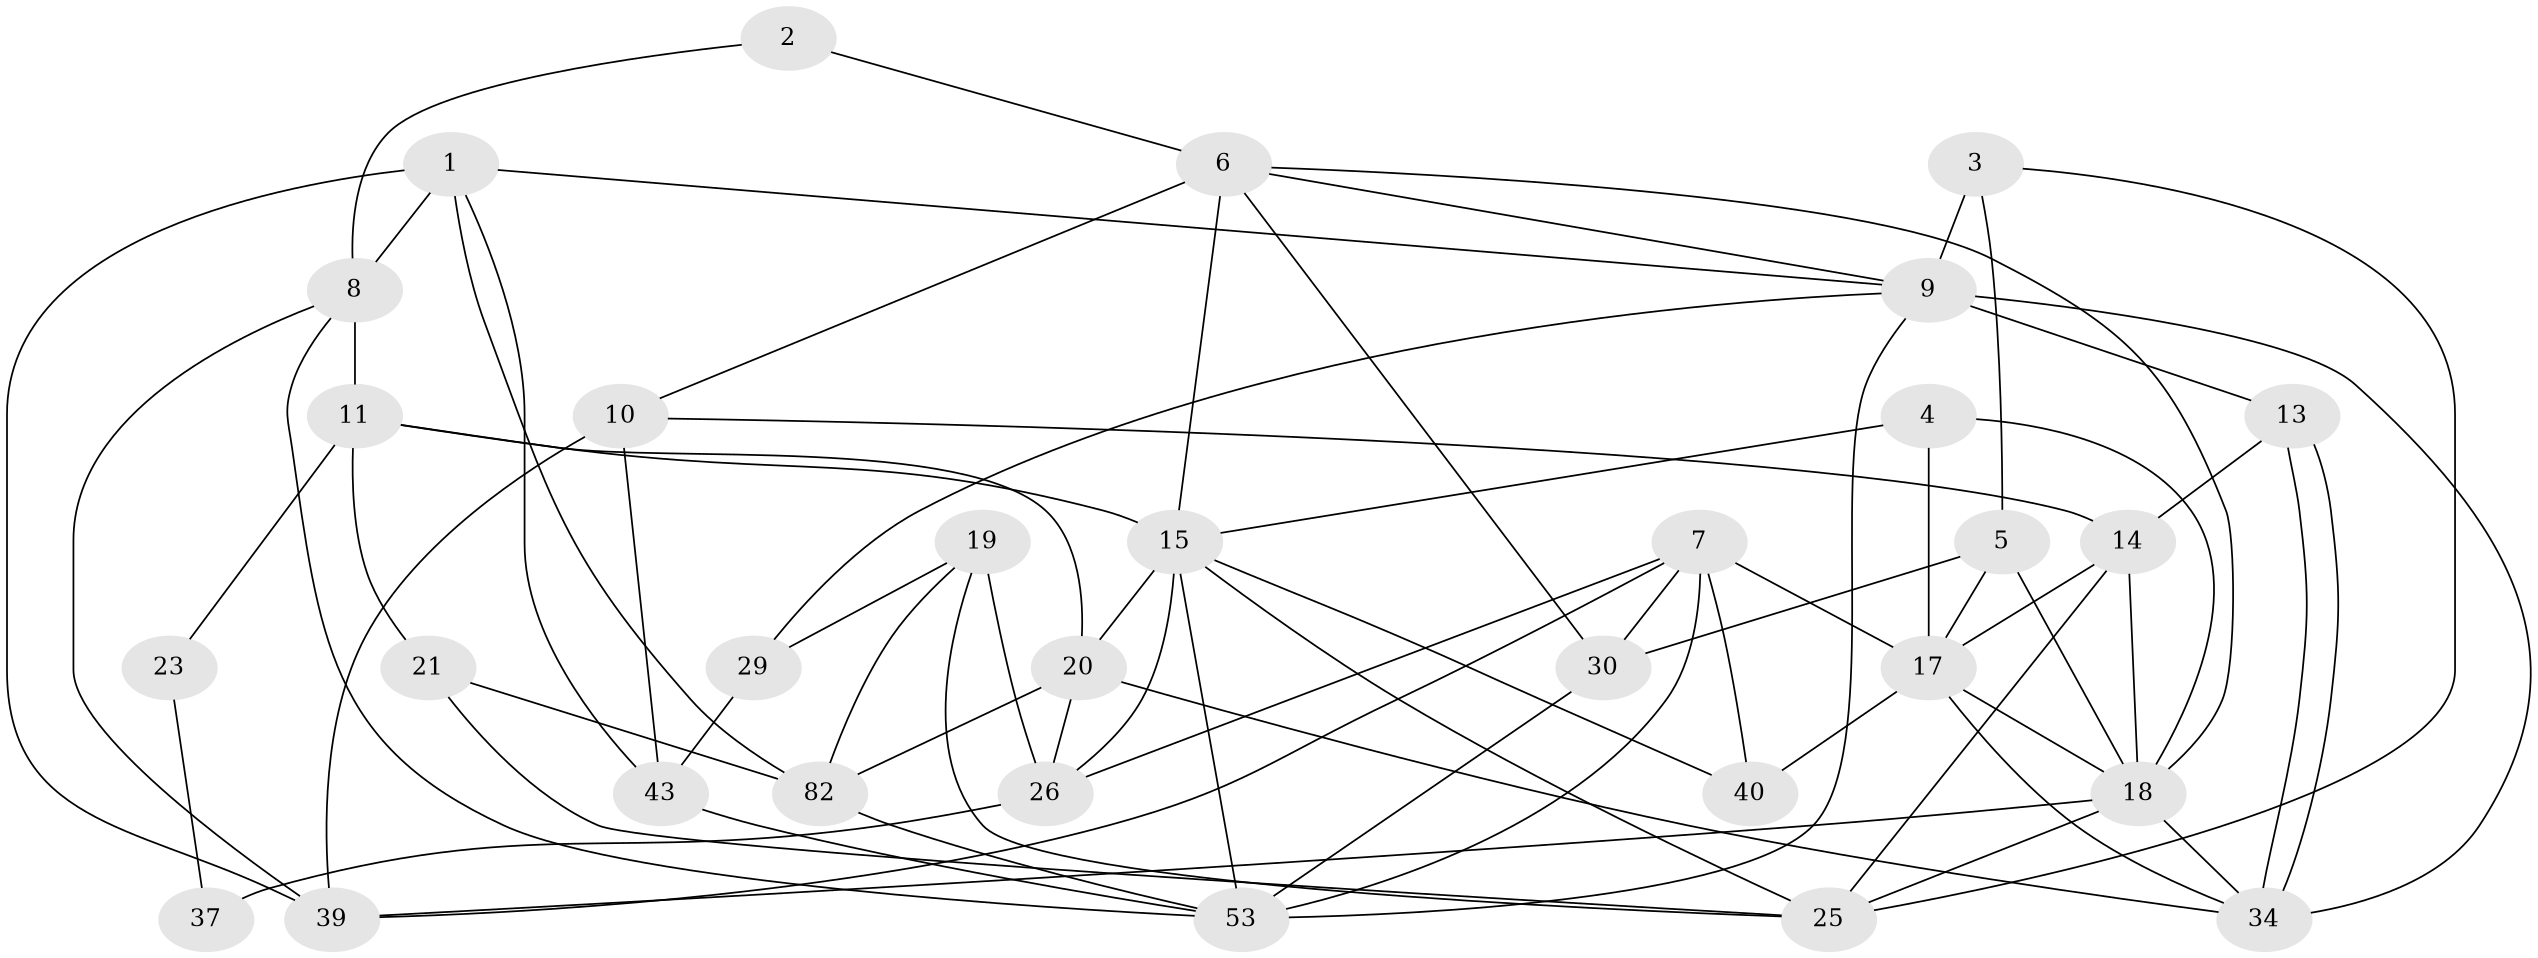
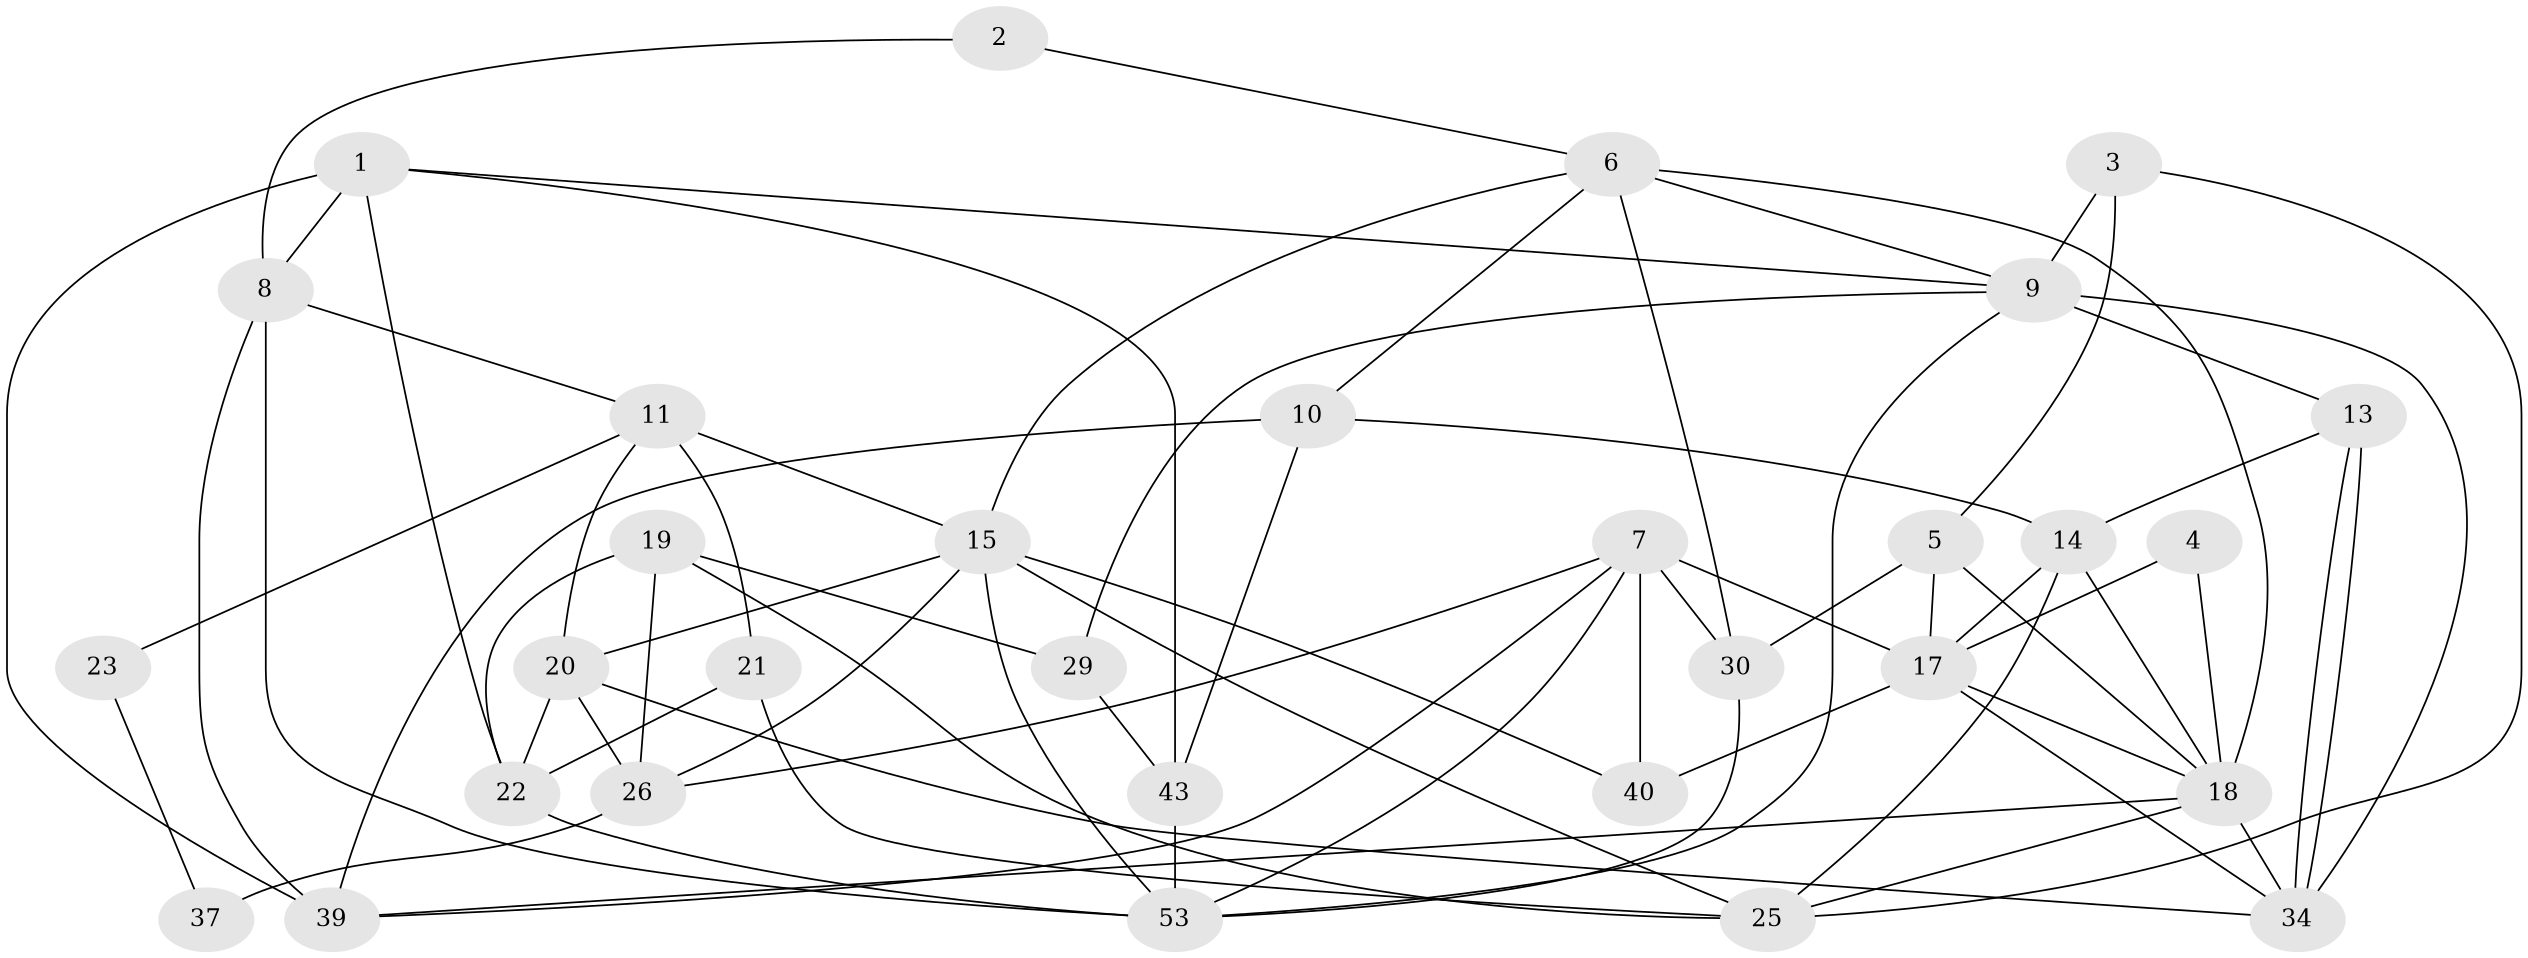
(1552, 479) -> none
(820, 794) -> (512, 794)
